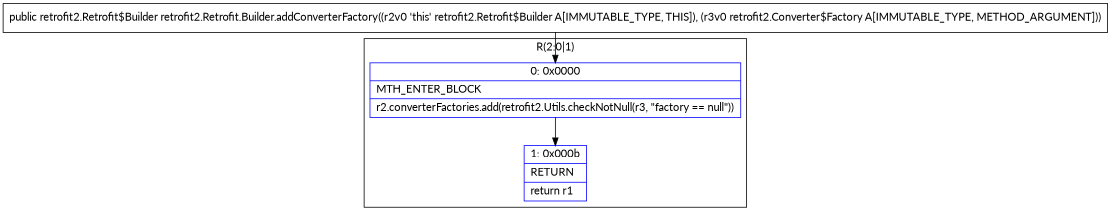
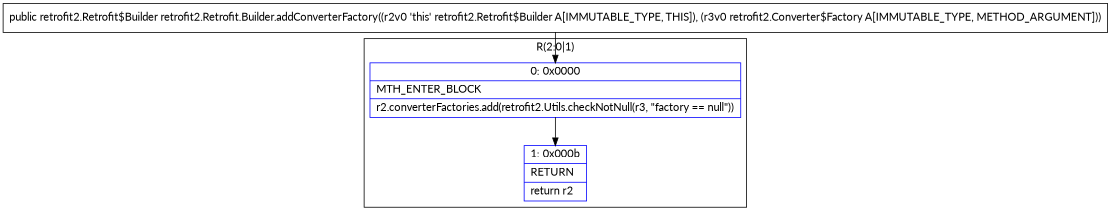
(552, 191) -> (552, 191)
